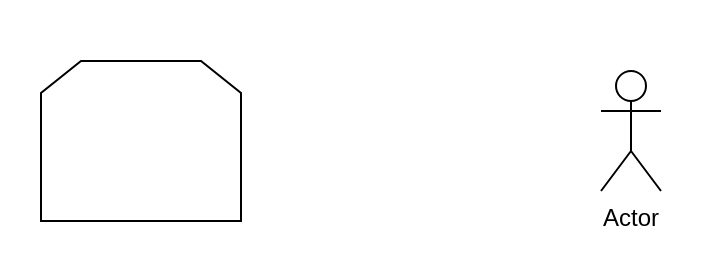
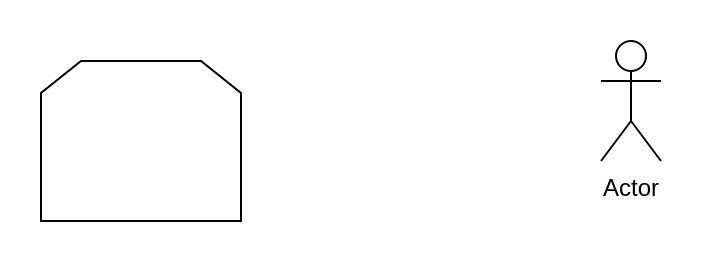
(631, 131) -> (631, 101)
